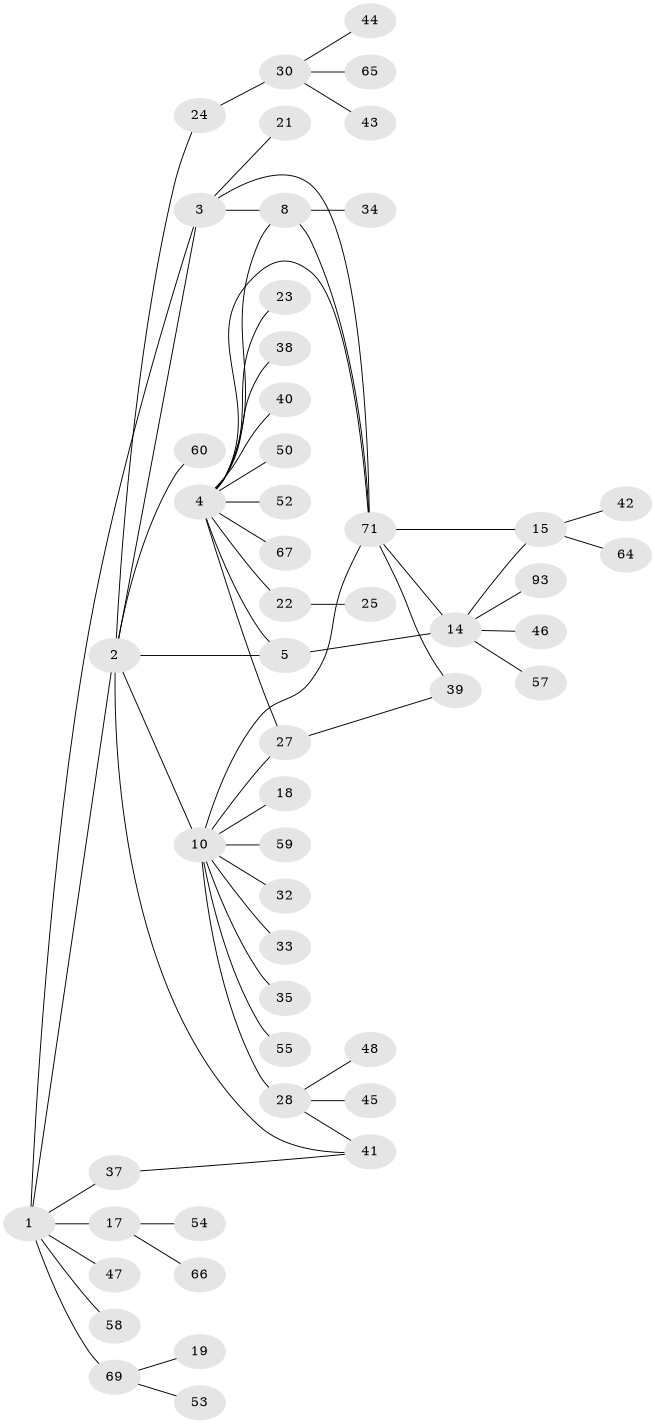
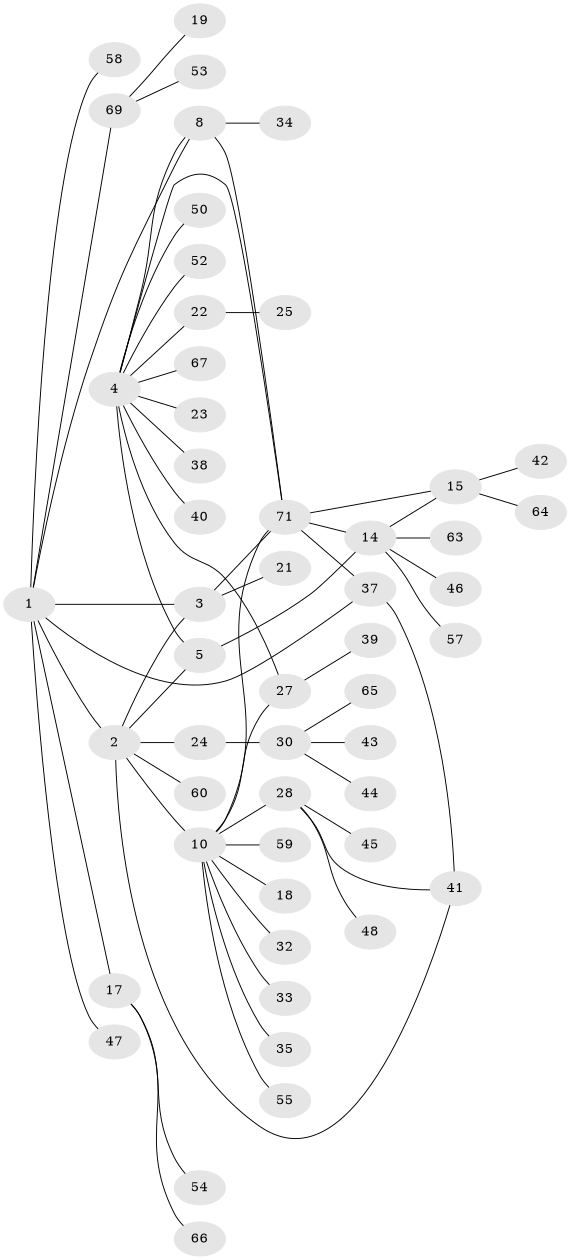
(243, 210) -> (92, 356)
(541, 581) -> (456, 538)
(410, 612) -> (328, 553)
